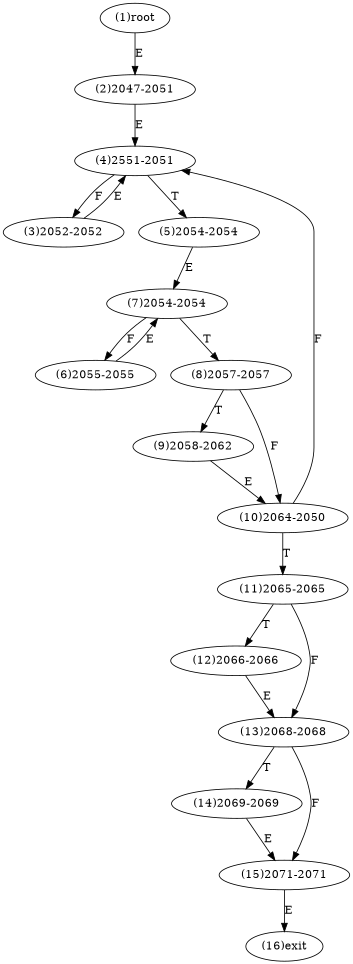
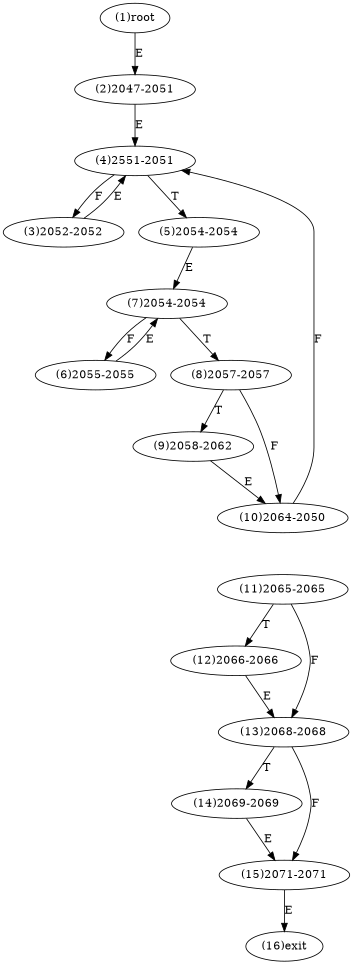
(283, 550) -> none
